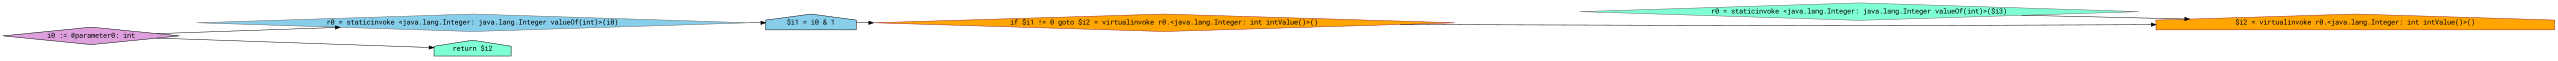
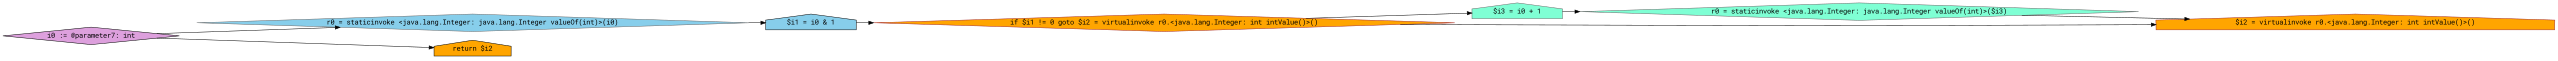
none -> (1517, 12)
(91, 36) -> (91, 36)
(473, 49) -> (473, 49)
